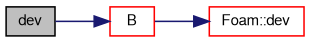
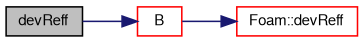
(31, 21) -> (44, 21)
(257, 21) -> (297, 21)
